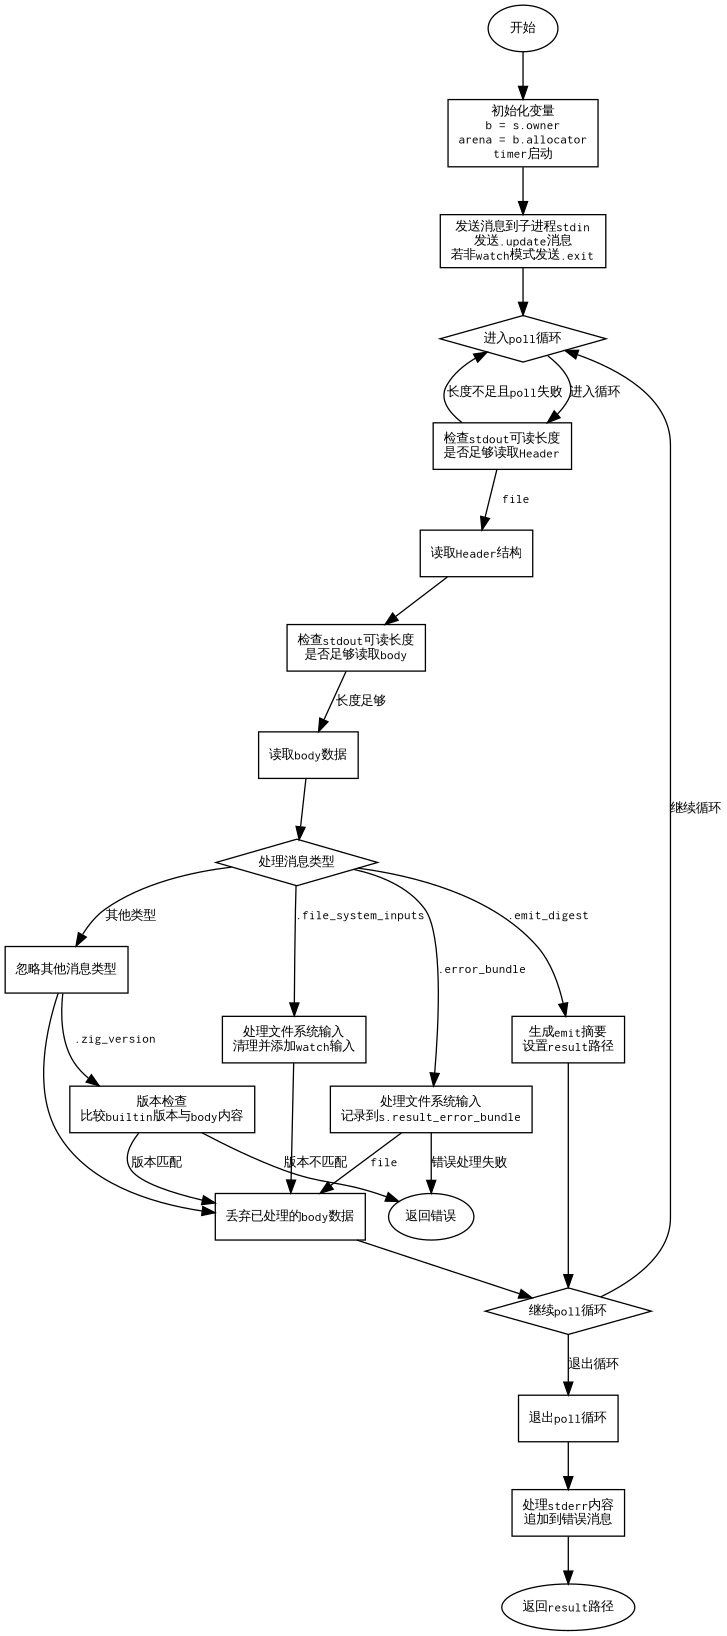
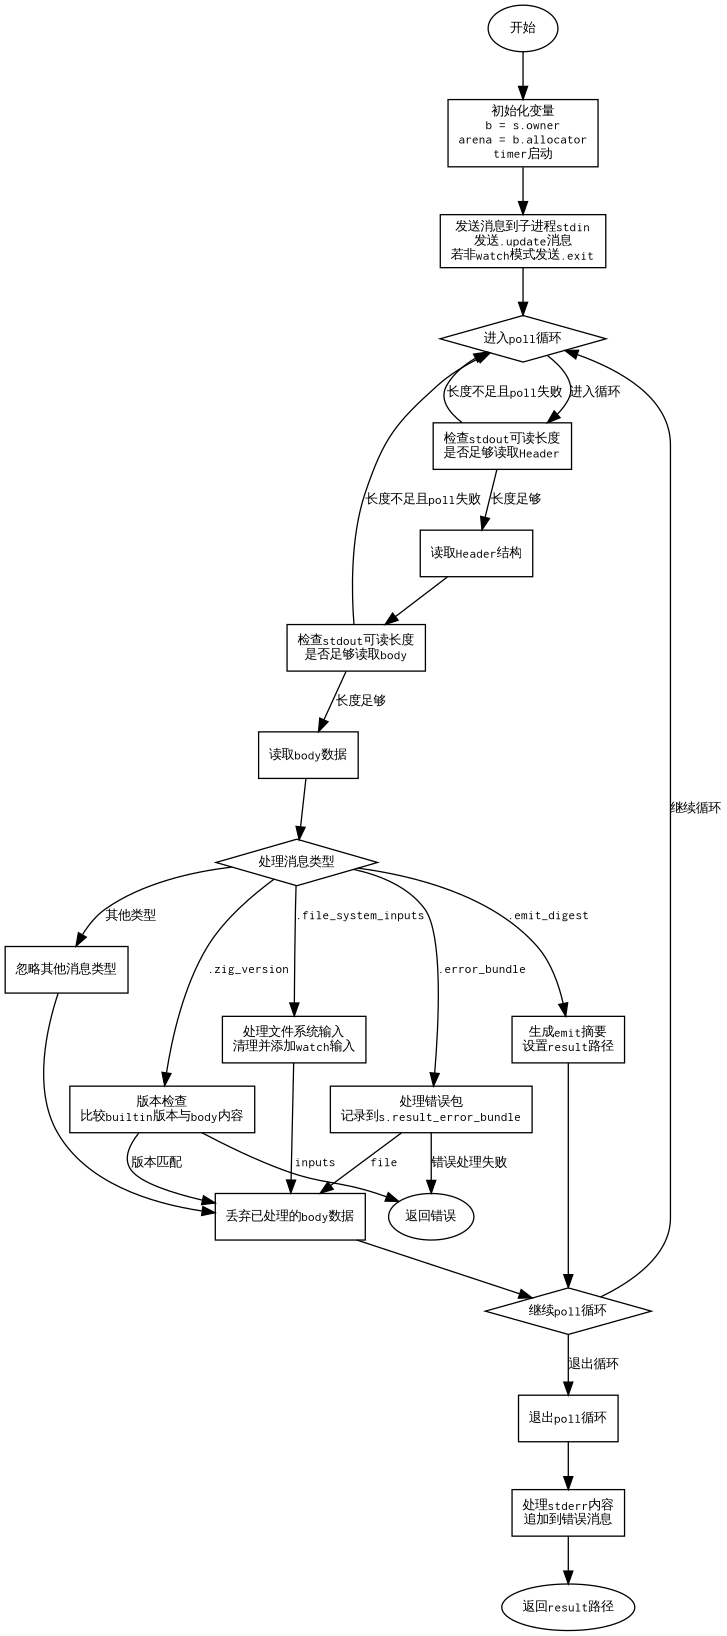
none -> (373, 471)
(517, 500) -> (517, 500)
(65, 1039) -> (198, 963)
(431, 1109) -> (431, 1109)
(316, 1163) -> (316, 1163)
